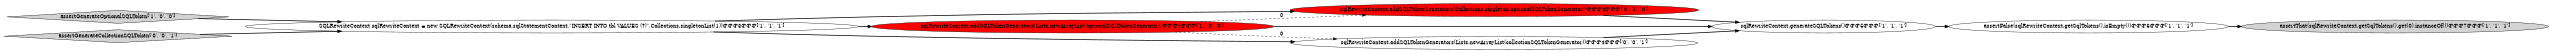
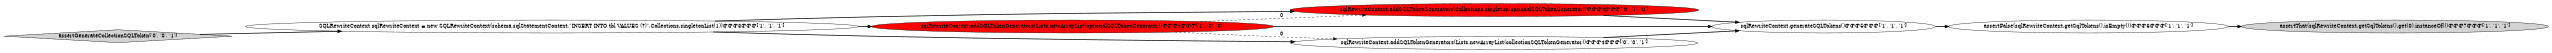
(118, 17) -> none
